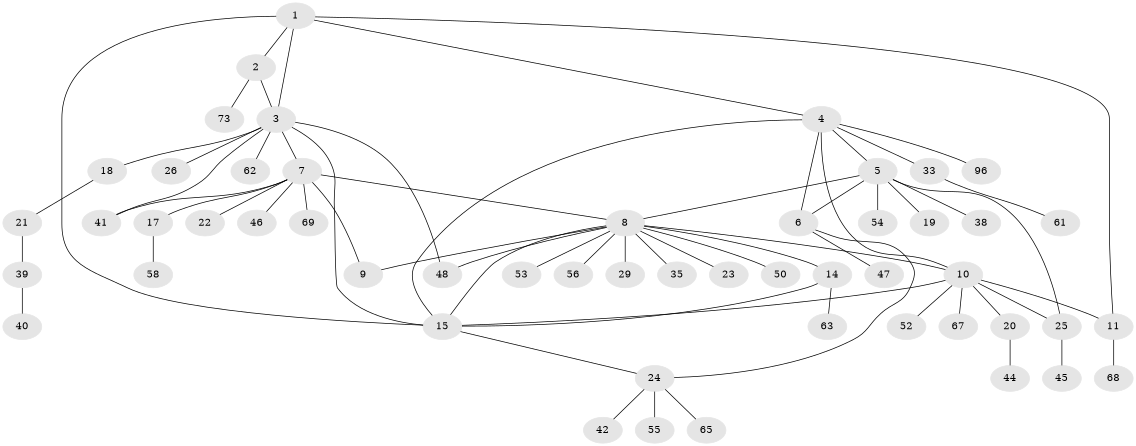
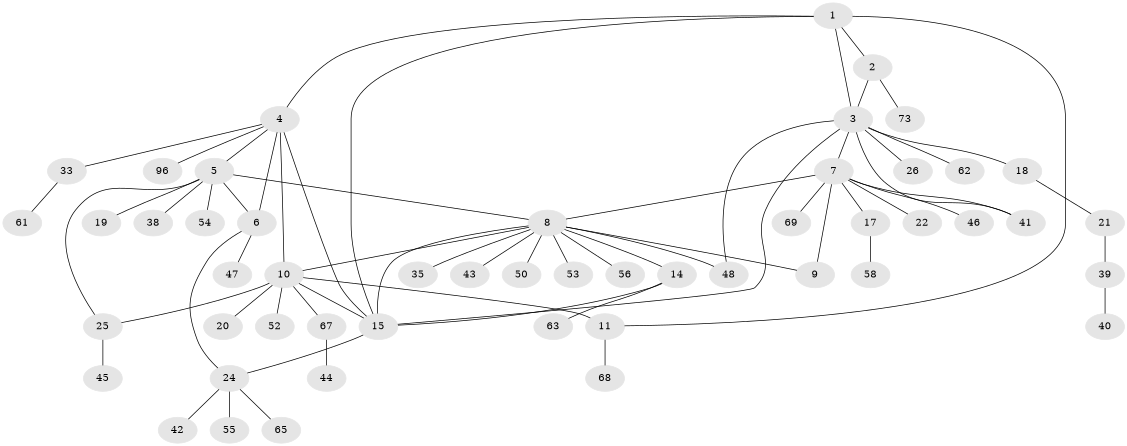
(625, 275) -> none
(729, 275) -> (470, 275)
(1010, 353) -> (327, 354)
